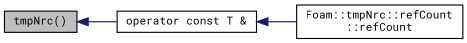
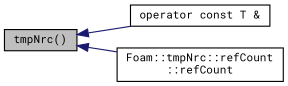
(282, 22) -> (103, 50)
